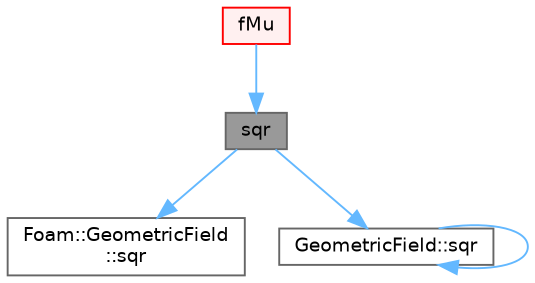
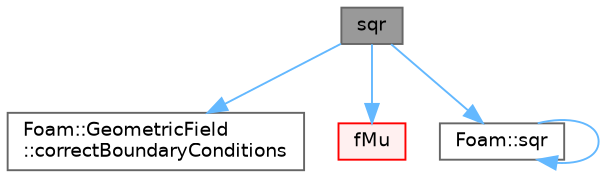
(256, 69) -> (372, 74)
(126, 247) -> (156, 142)
(386, 247) -> (502, 142)
